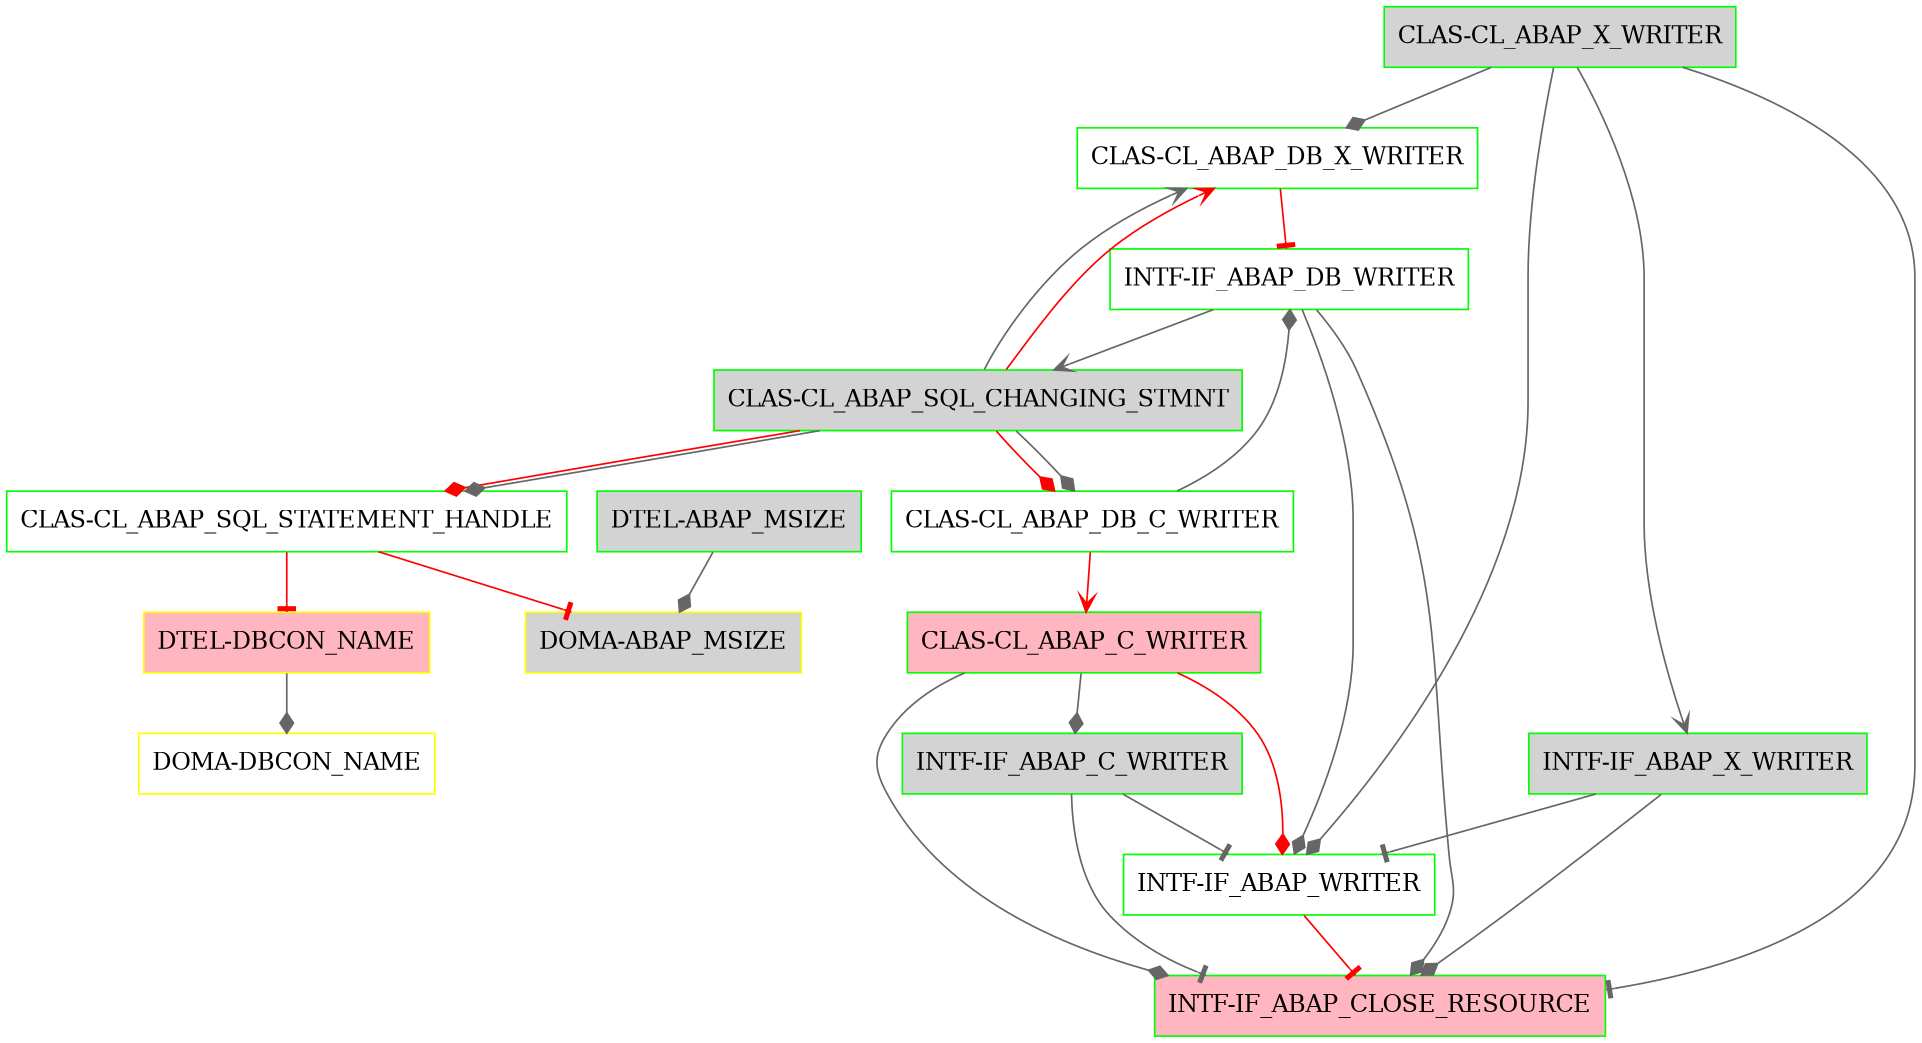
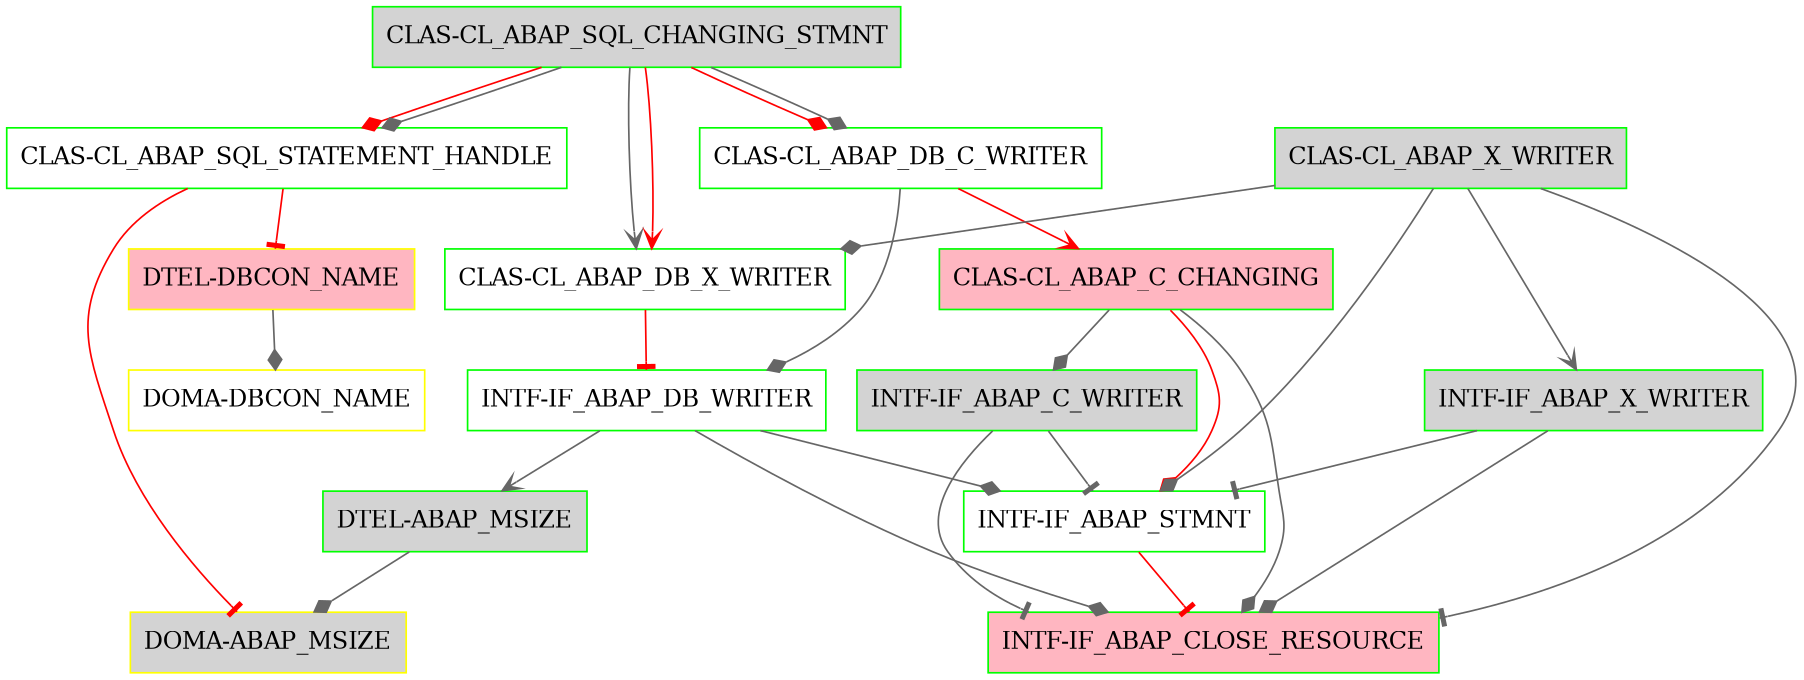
(1141, 337) -> (558, 456)
(1084, 643) -> (1136, 279)
(1279, 885) -> (1114, 521)
